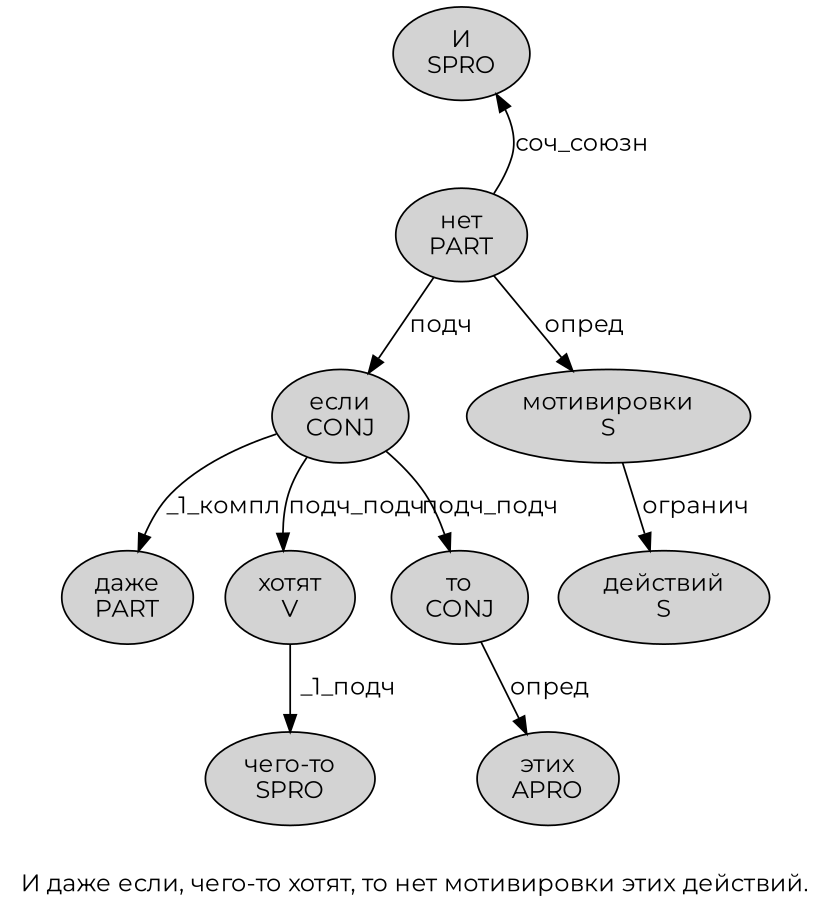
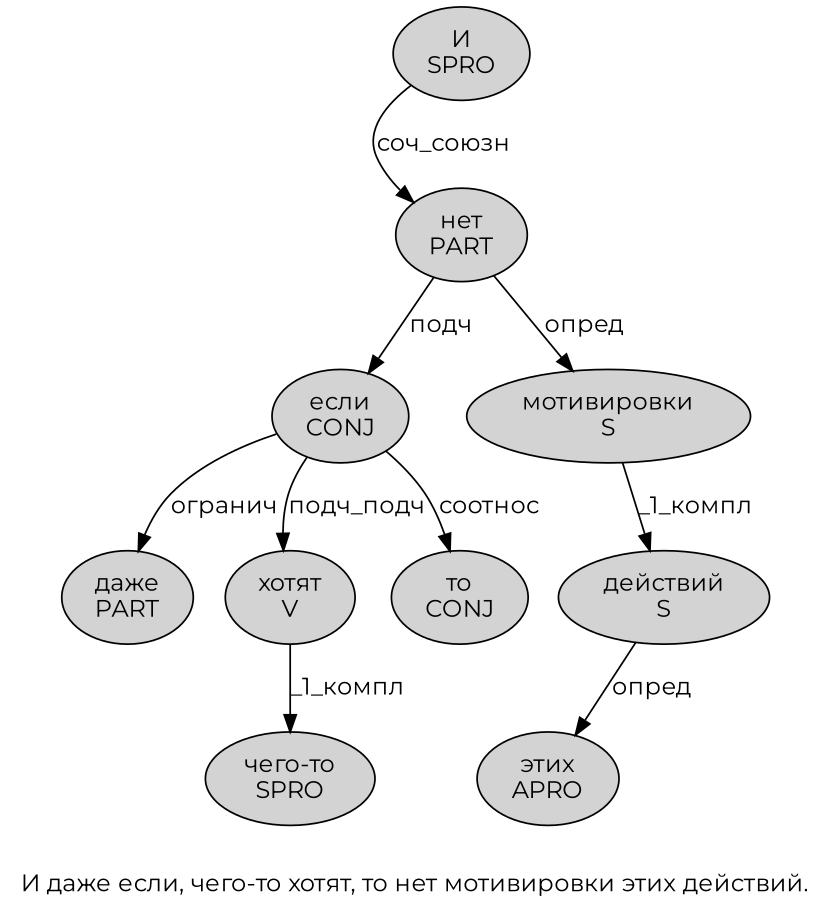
(513, 153) -> (374, 135)
(224, 507) -> (224, 507)
(490, 507) -> (490, 507)
(696, 507) -> (696, 507)
(500, 680) -> (610, 681)
(348, 688) -> (348, 688)
